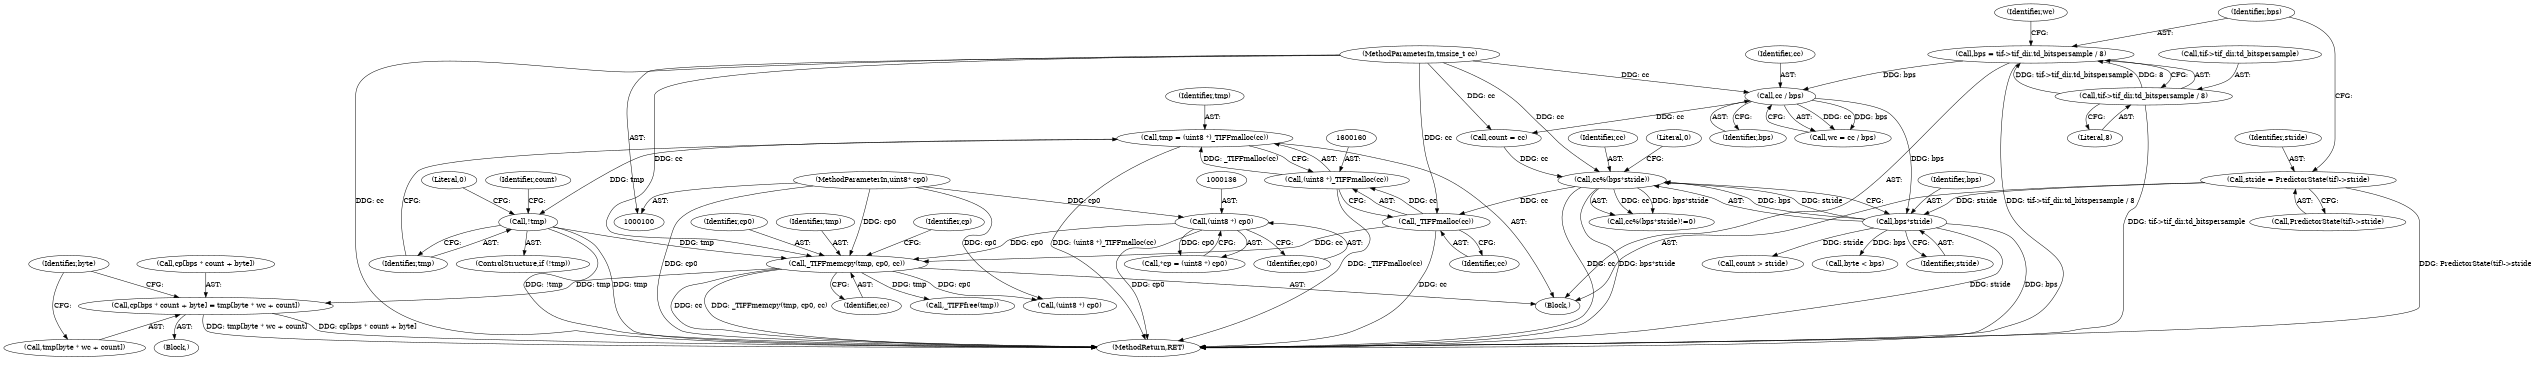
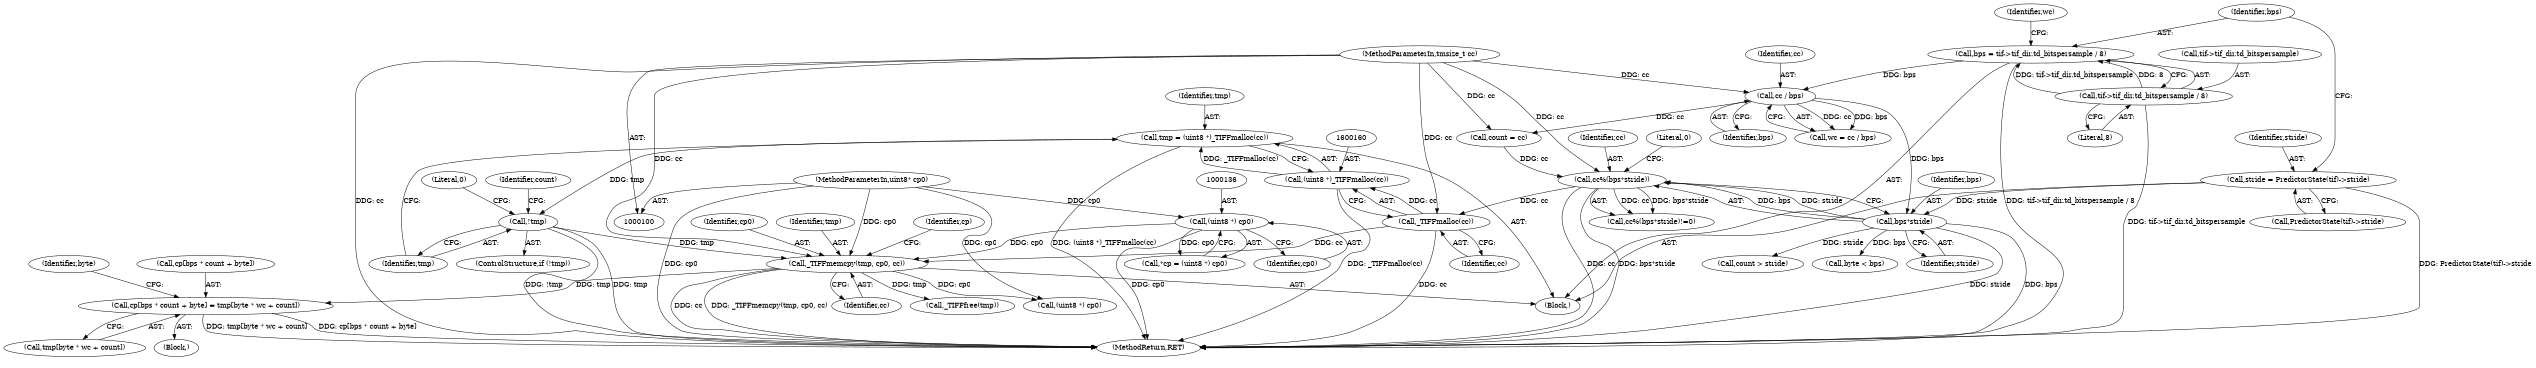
(53, 304) -> (111, 321)
